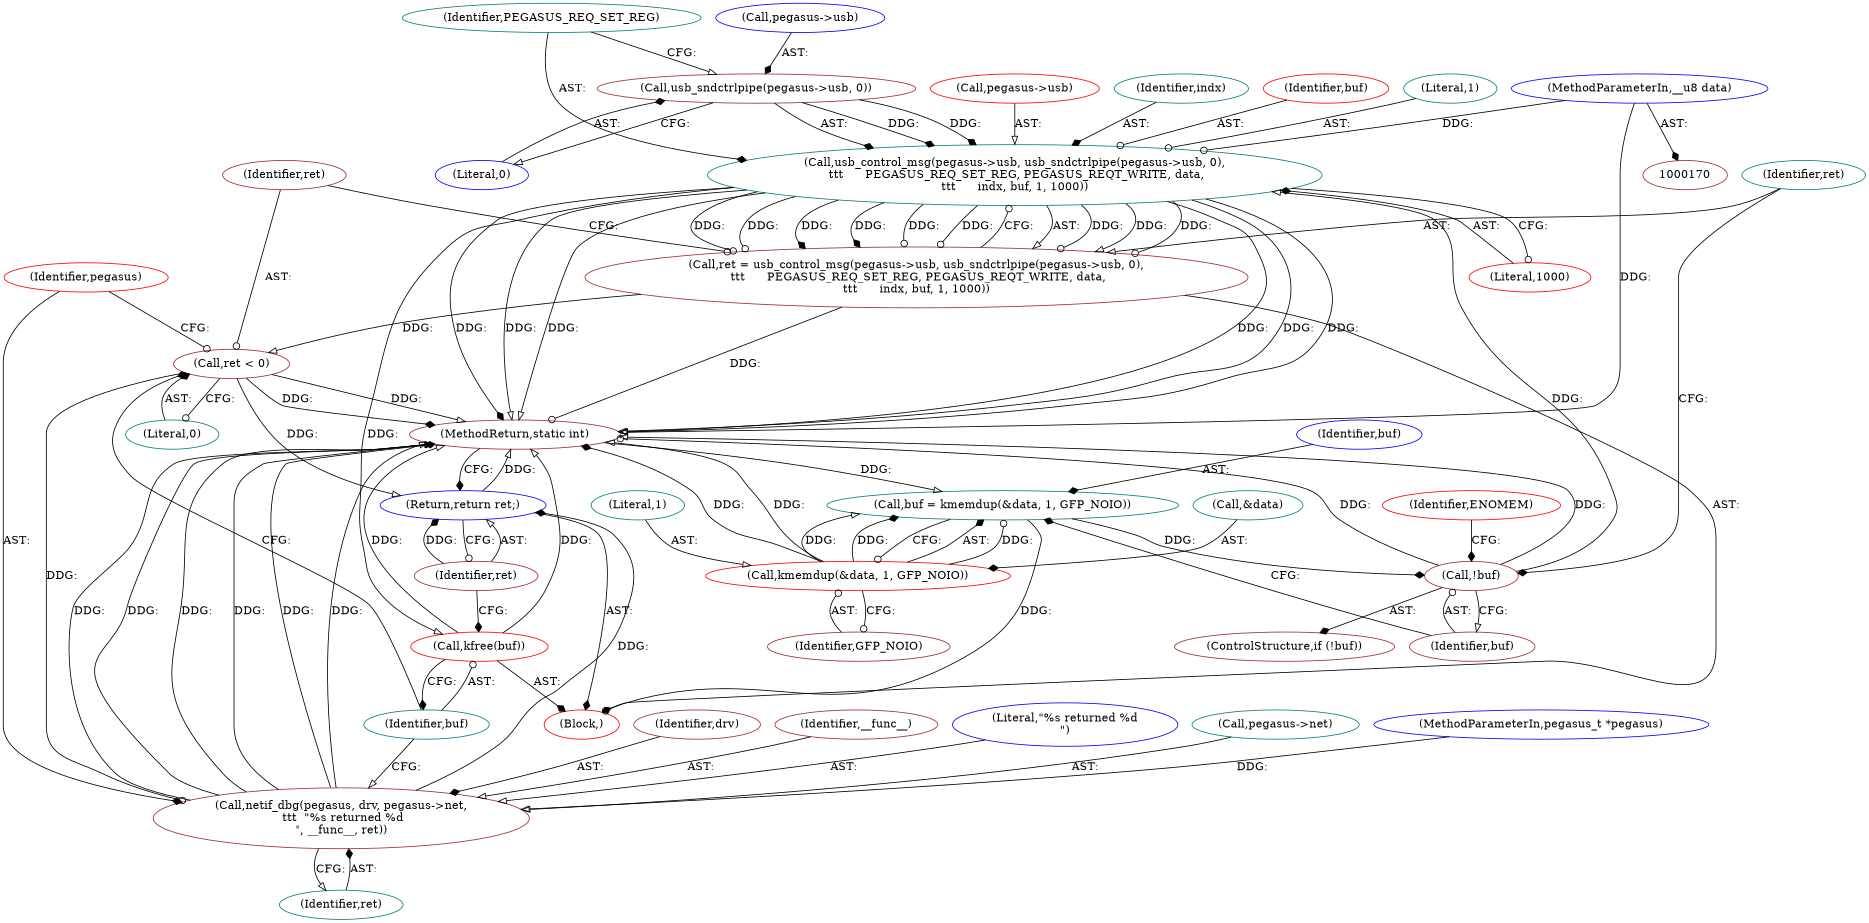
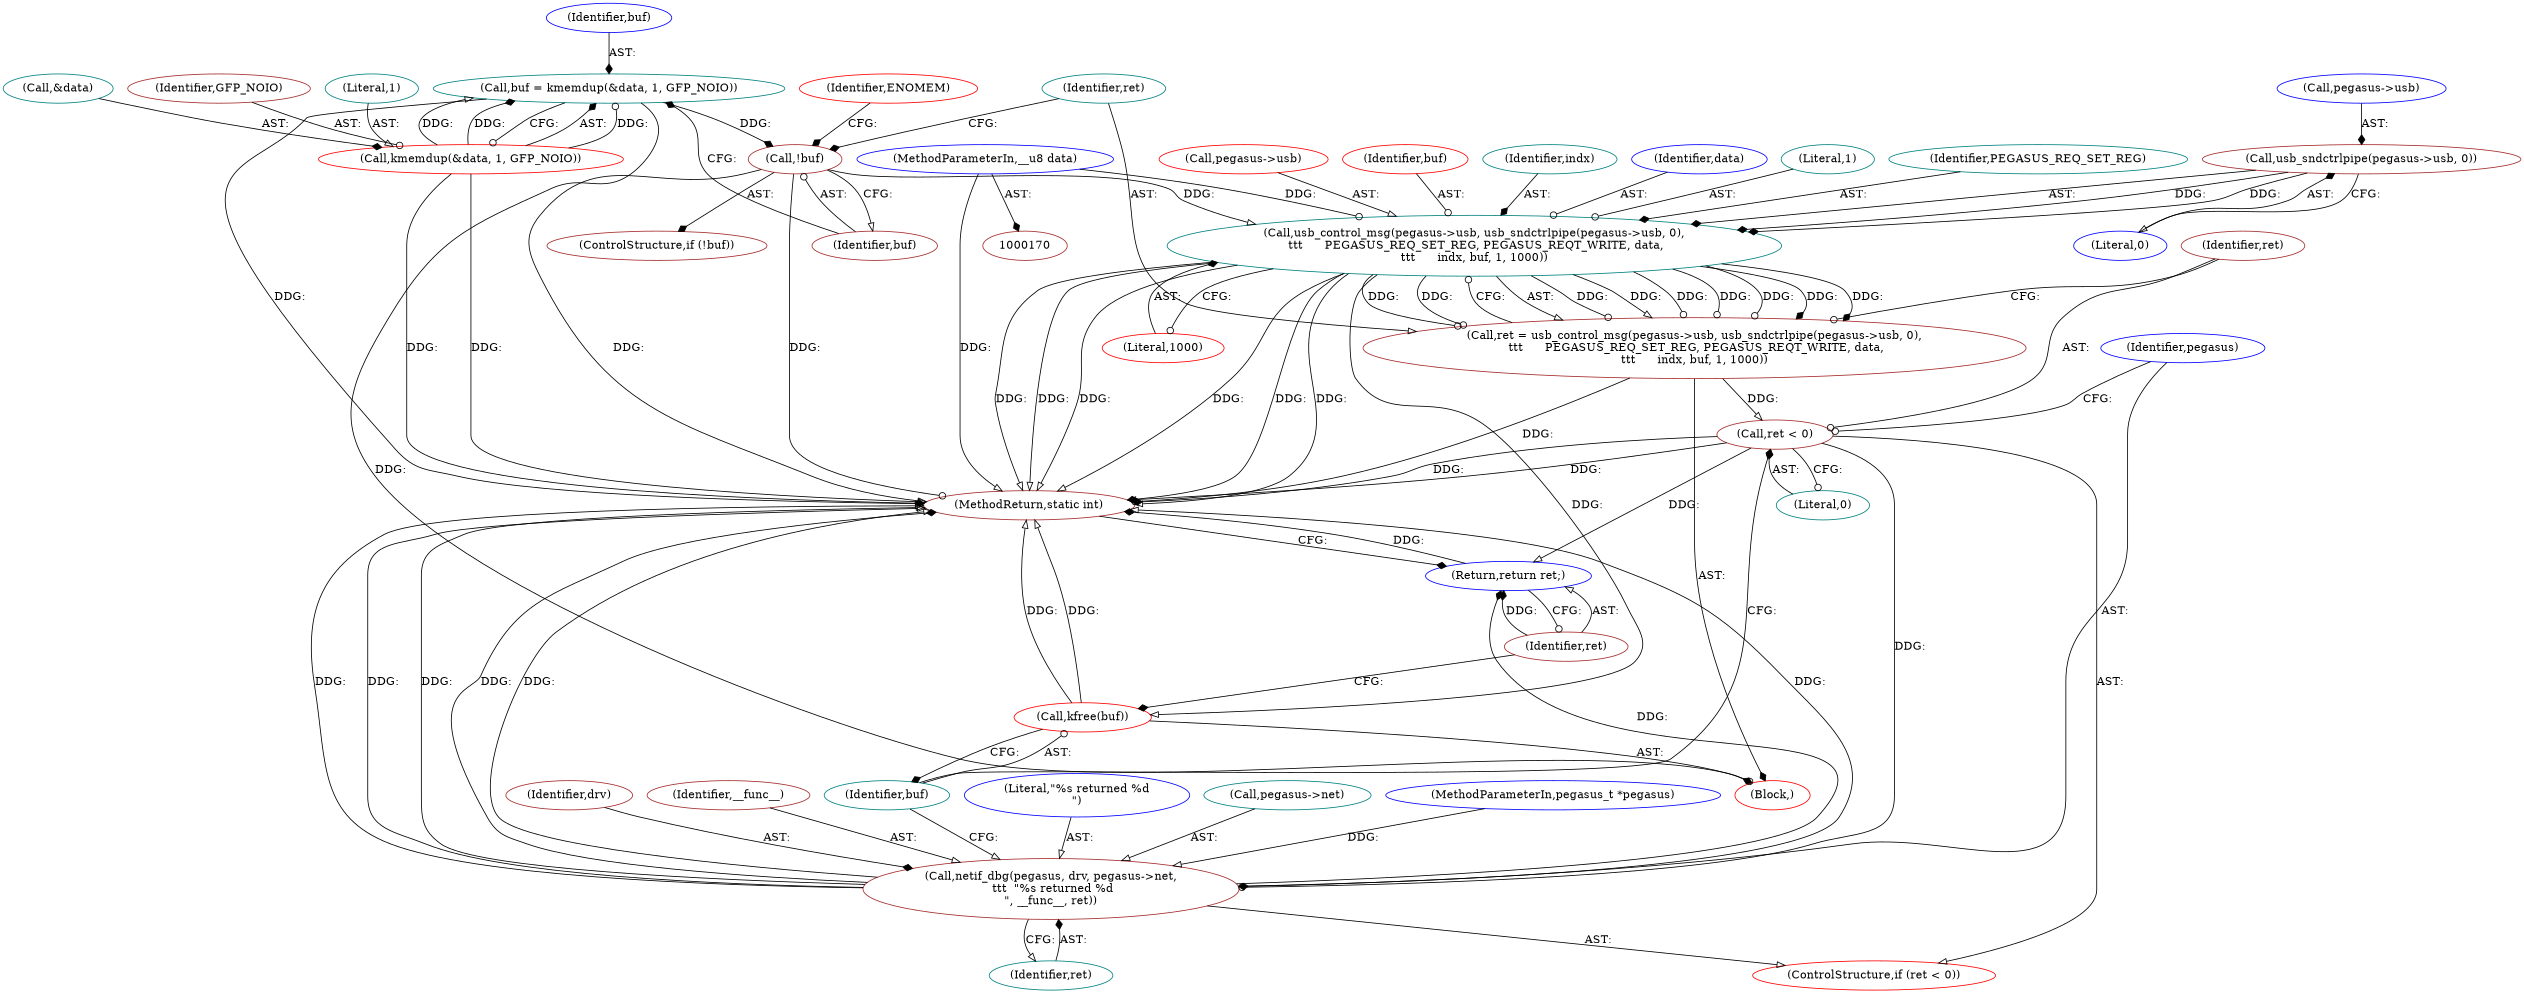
(650, 52) -> none
none -> (1699, 159)
(86, 277) -> (2183, 348)
(769, 461) -> (371, 420)
(498, 476) -> (1301, 530)
(607, 583) -> none
(866, 608) -> none
none -> (1874, 975)
